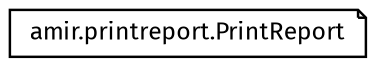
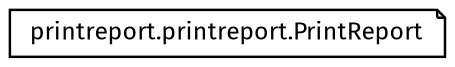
(188, 33) -> (227, 33)
